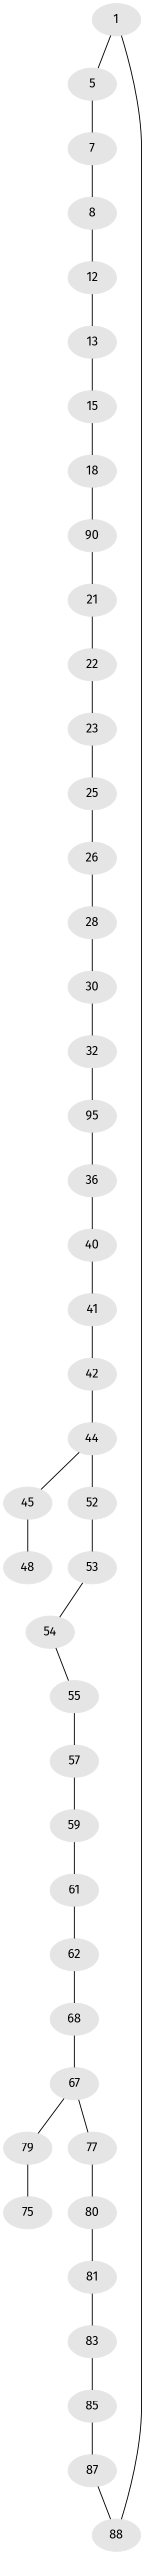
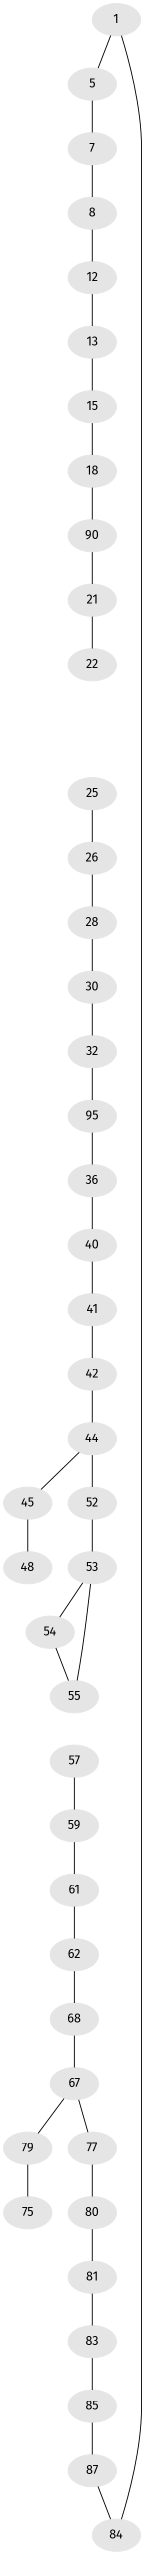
(92, 729) -> none
(74, 1729) -> (85, 1632)
(116, 2535) -> (116, 2535)
